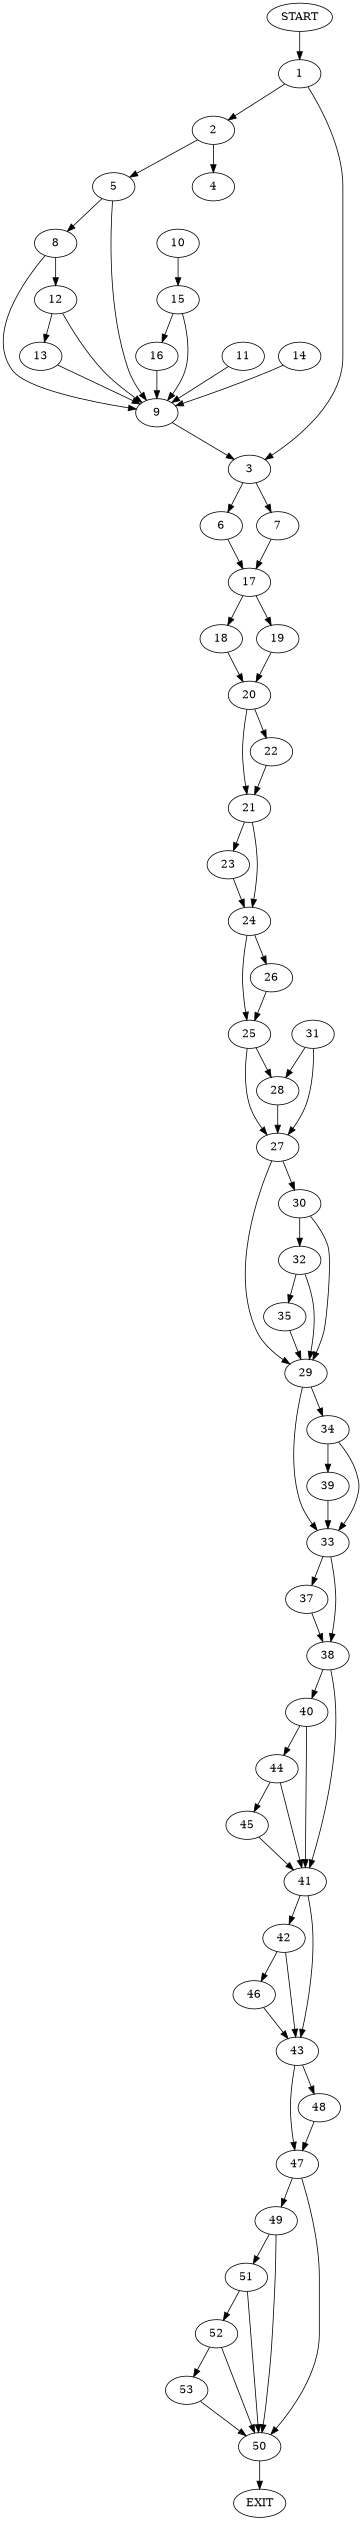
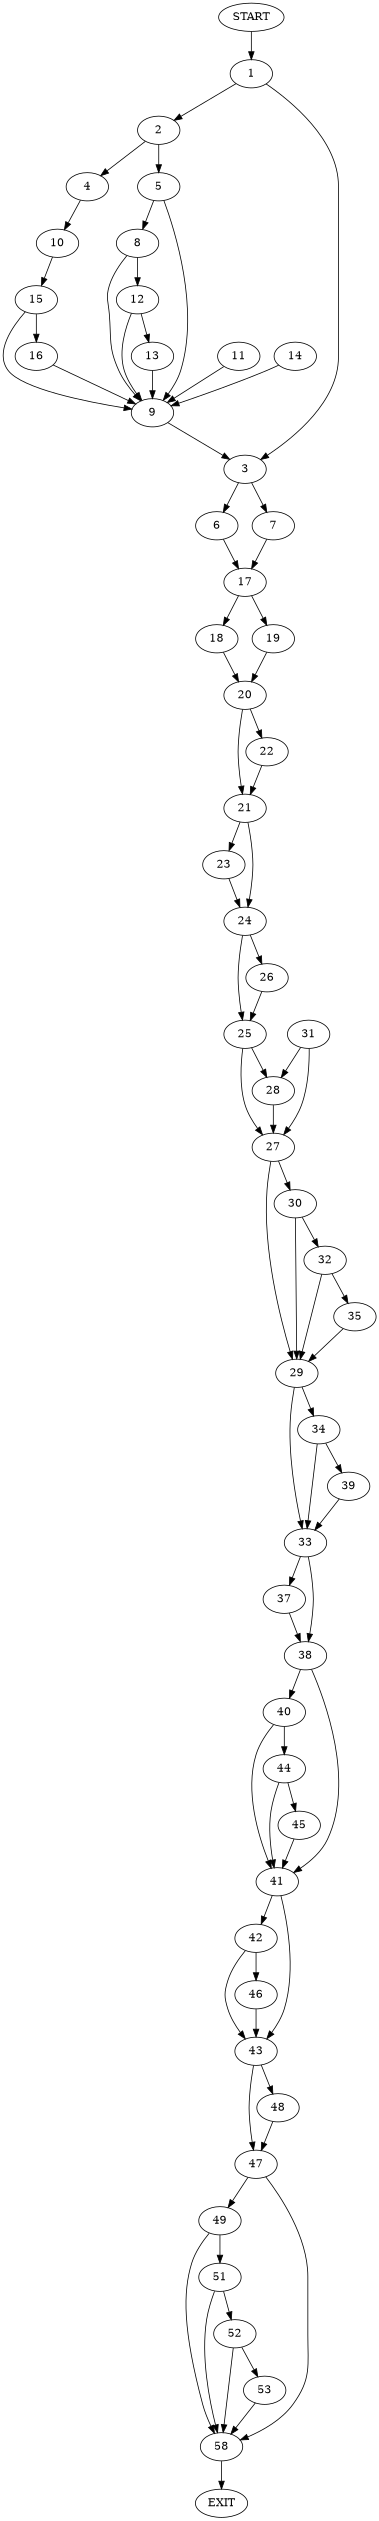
none -> (74, 211)
(260, 2447) -> (222, 2447)
